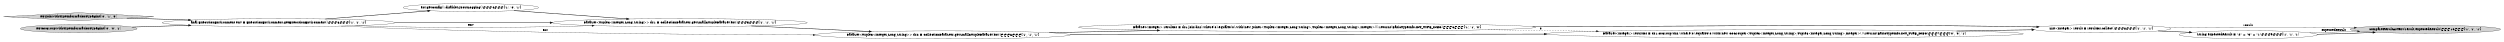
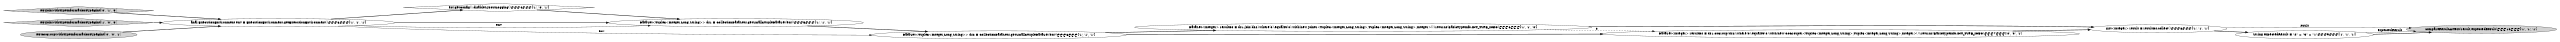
(471, 8) -> (499, 8)
none -> (79, 23)
